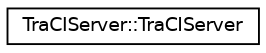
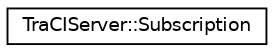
(133, 26) -> (137, 26)
